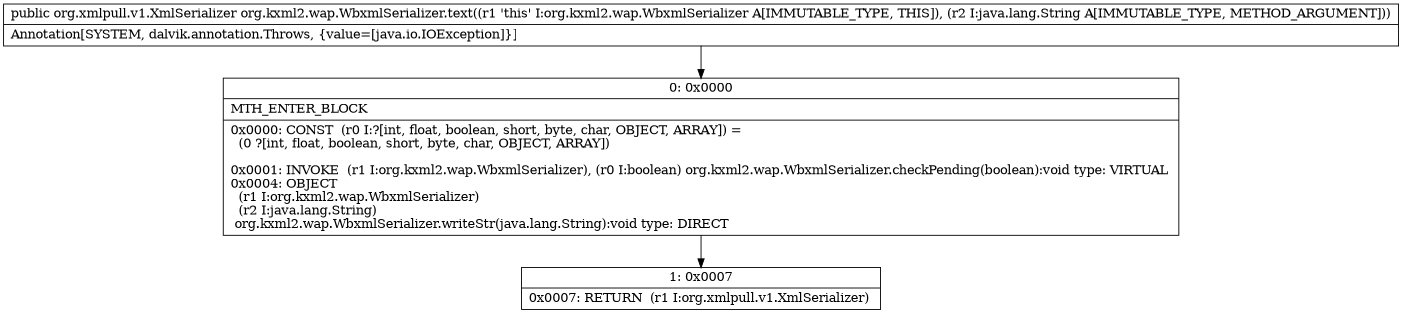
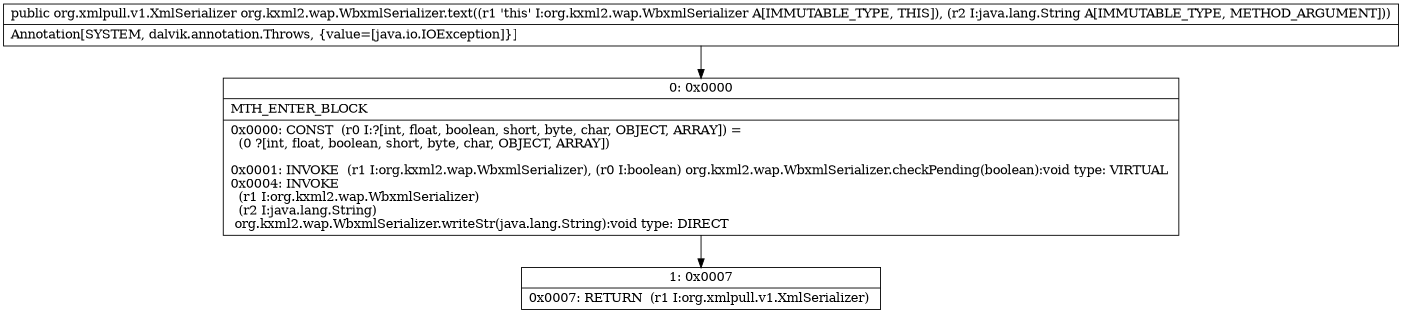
(288, 184) -> (289, 184)
